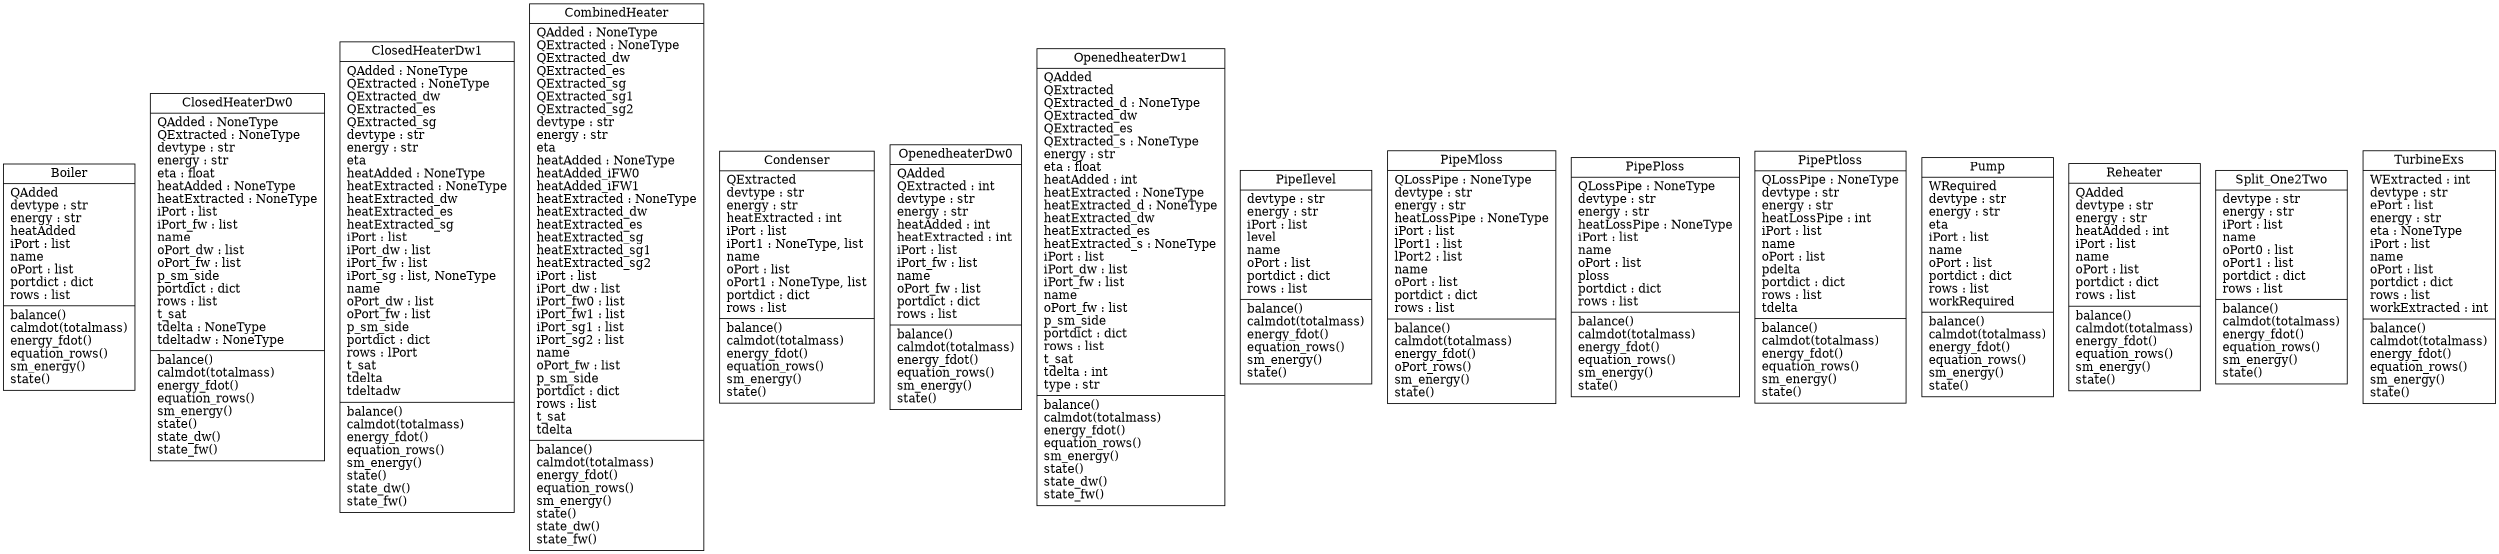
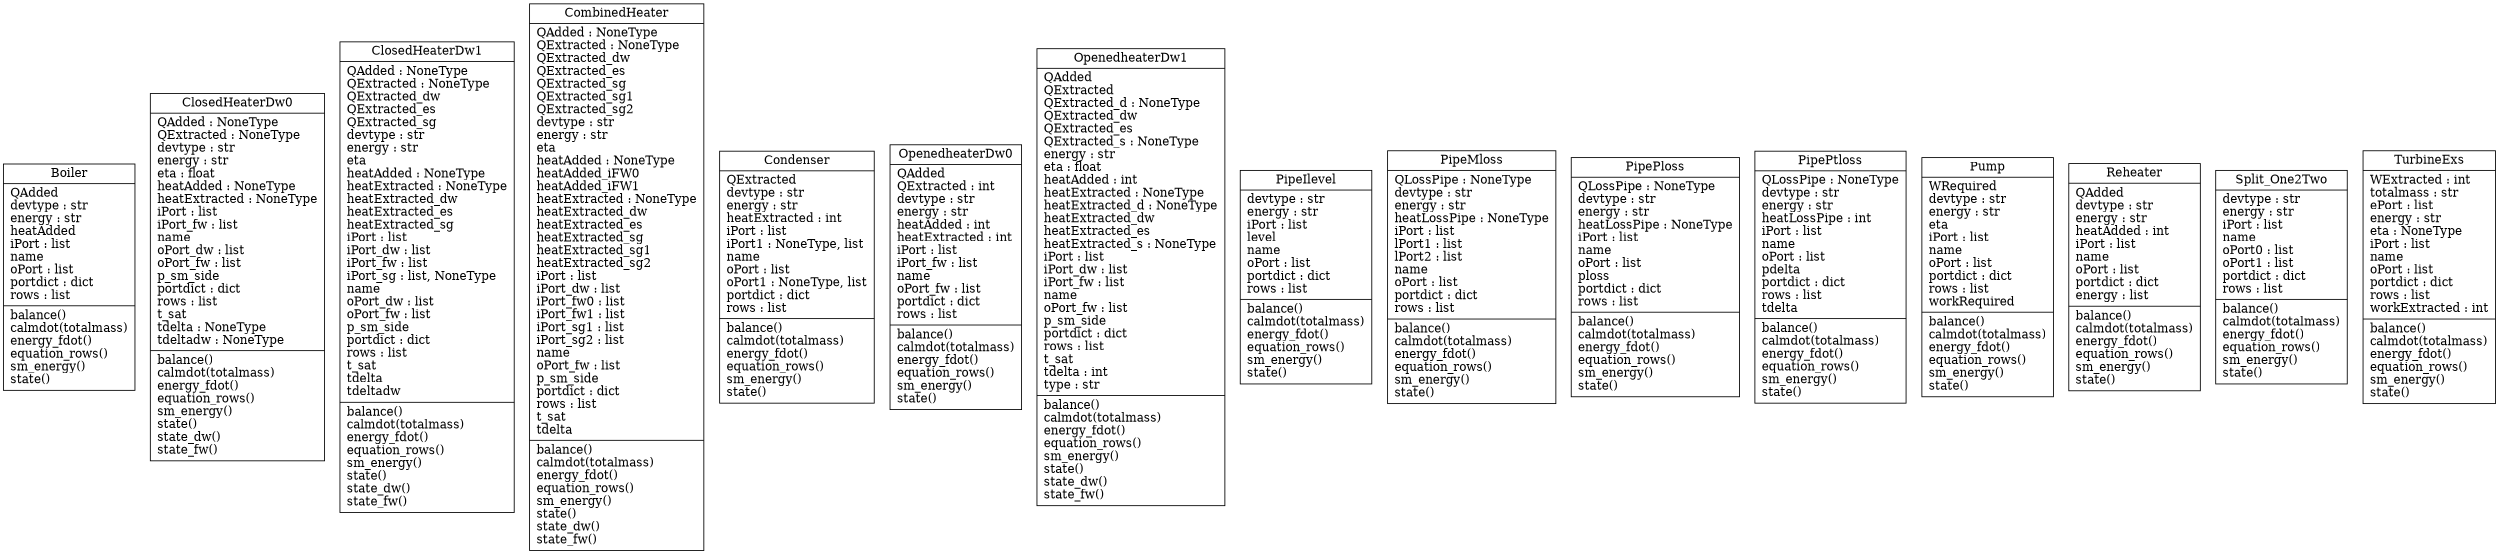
(2409, 193) -> (2414, 193)
(2106, 296) -> (2112, 296)
(382, 353) -> (377, 353)
(1433, 367) -> (1444, 367)
